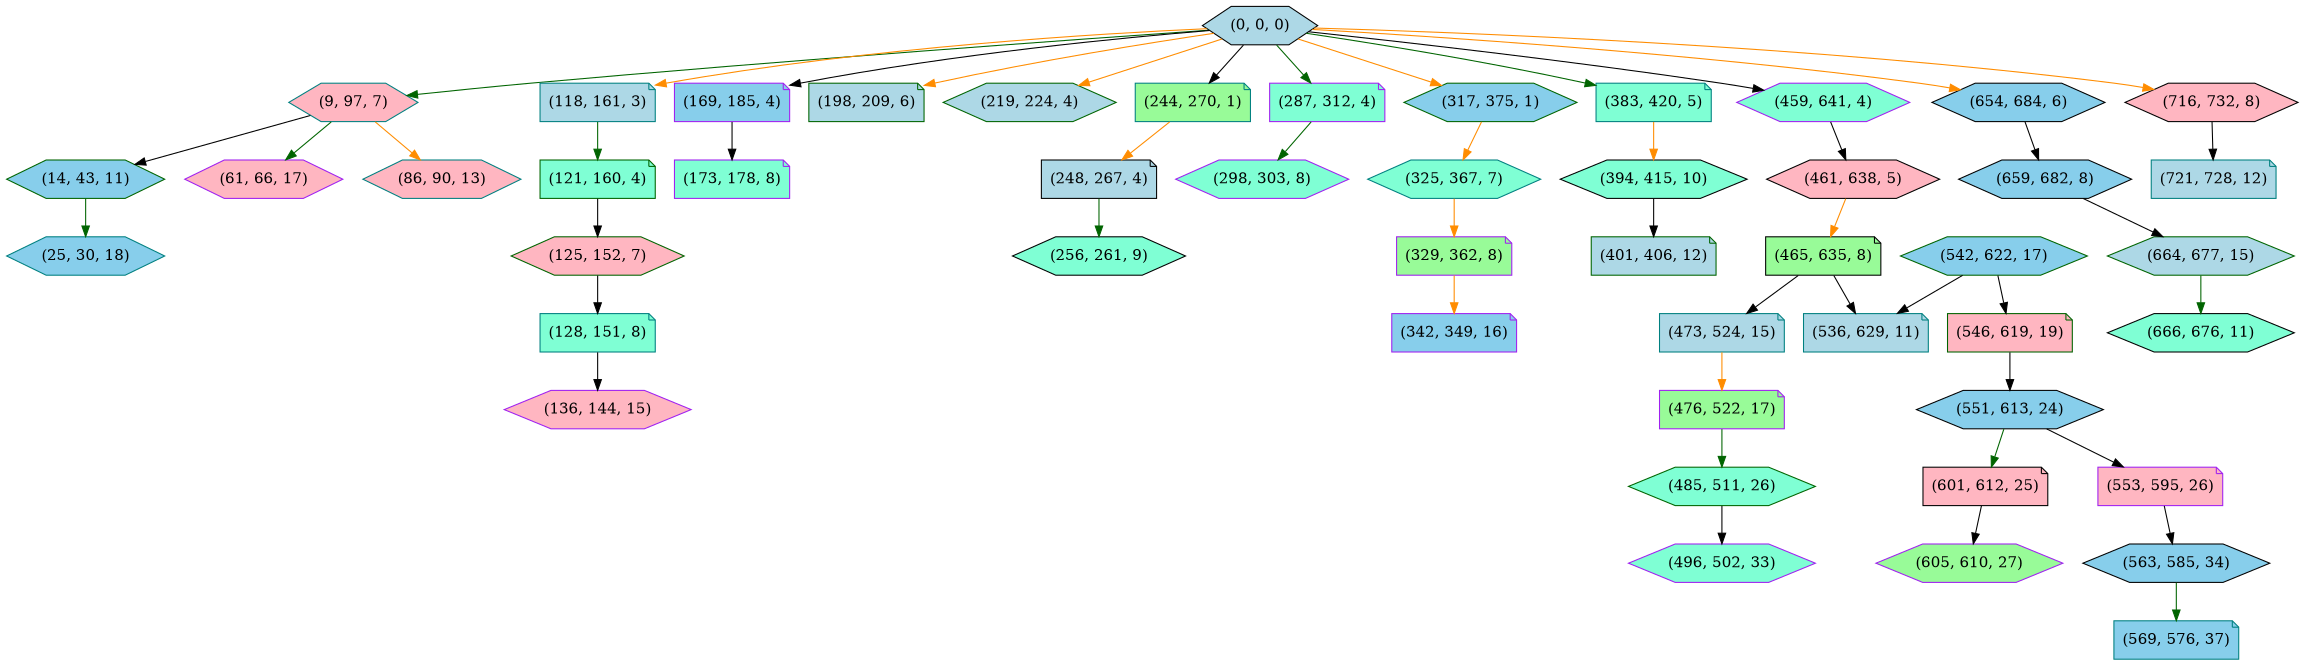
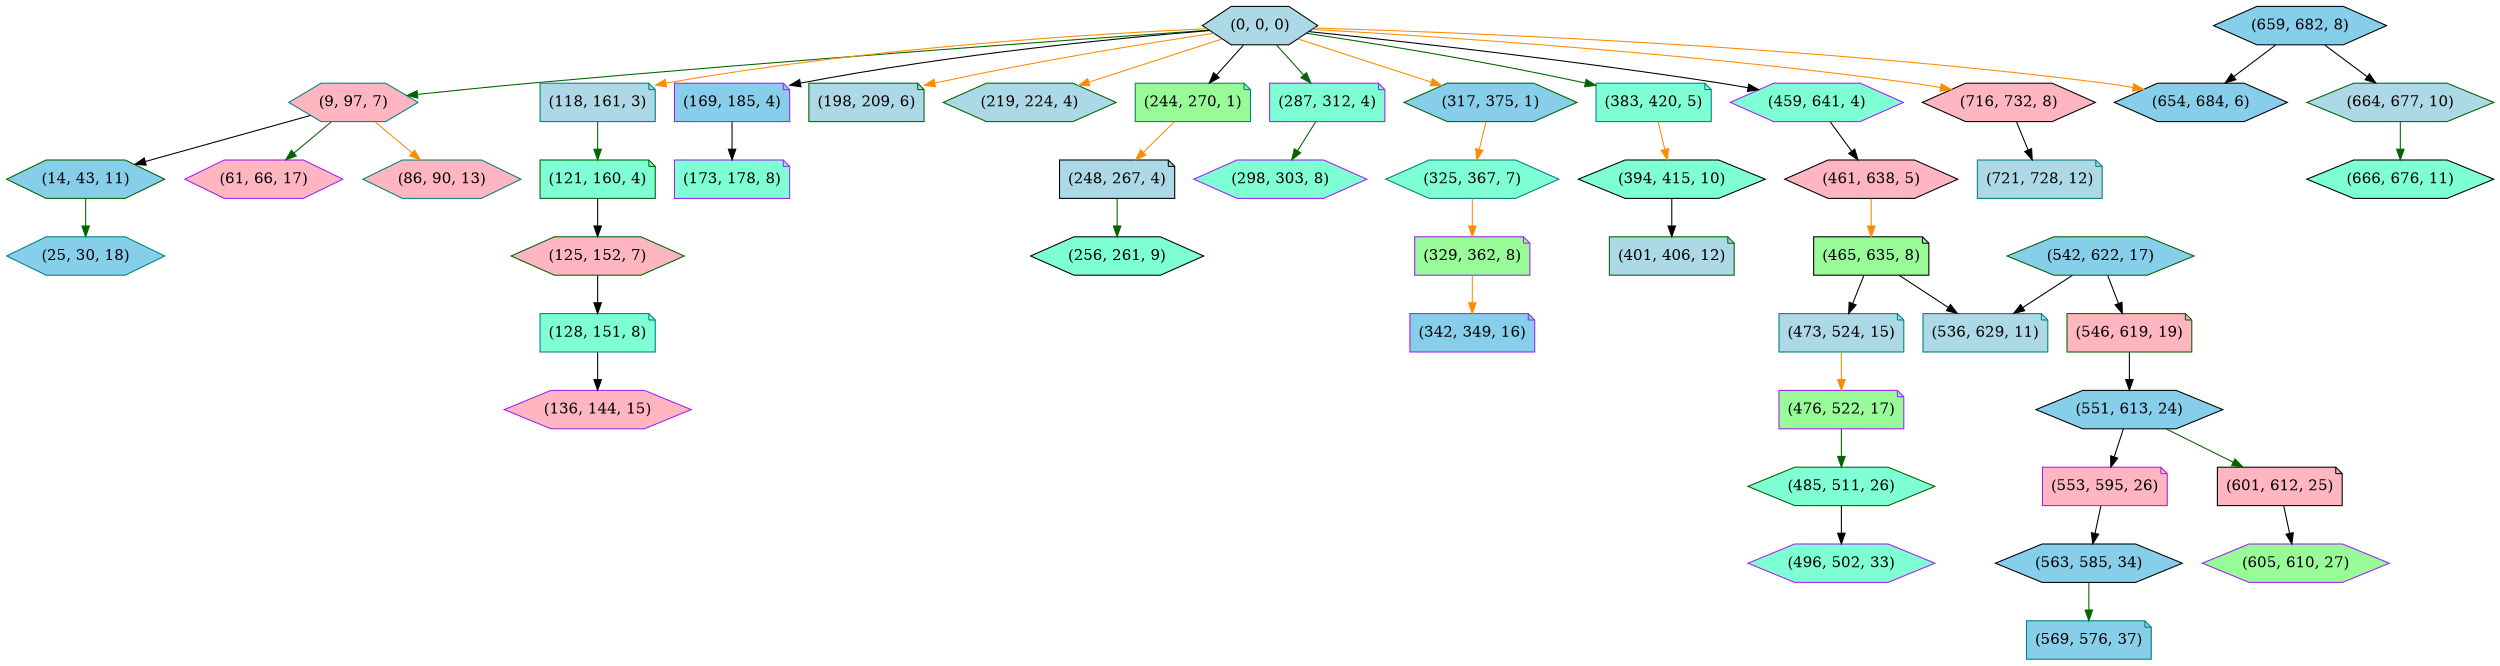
(2030, 136) -> (2255, 61)
(2201, 256) -> (2400, 102)
